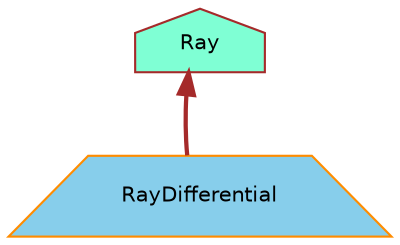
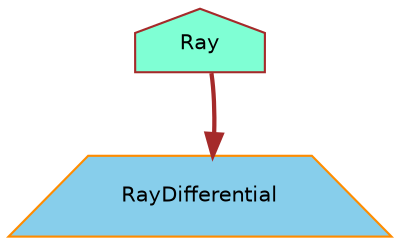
(186, 125) -> (214, 103)
